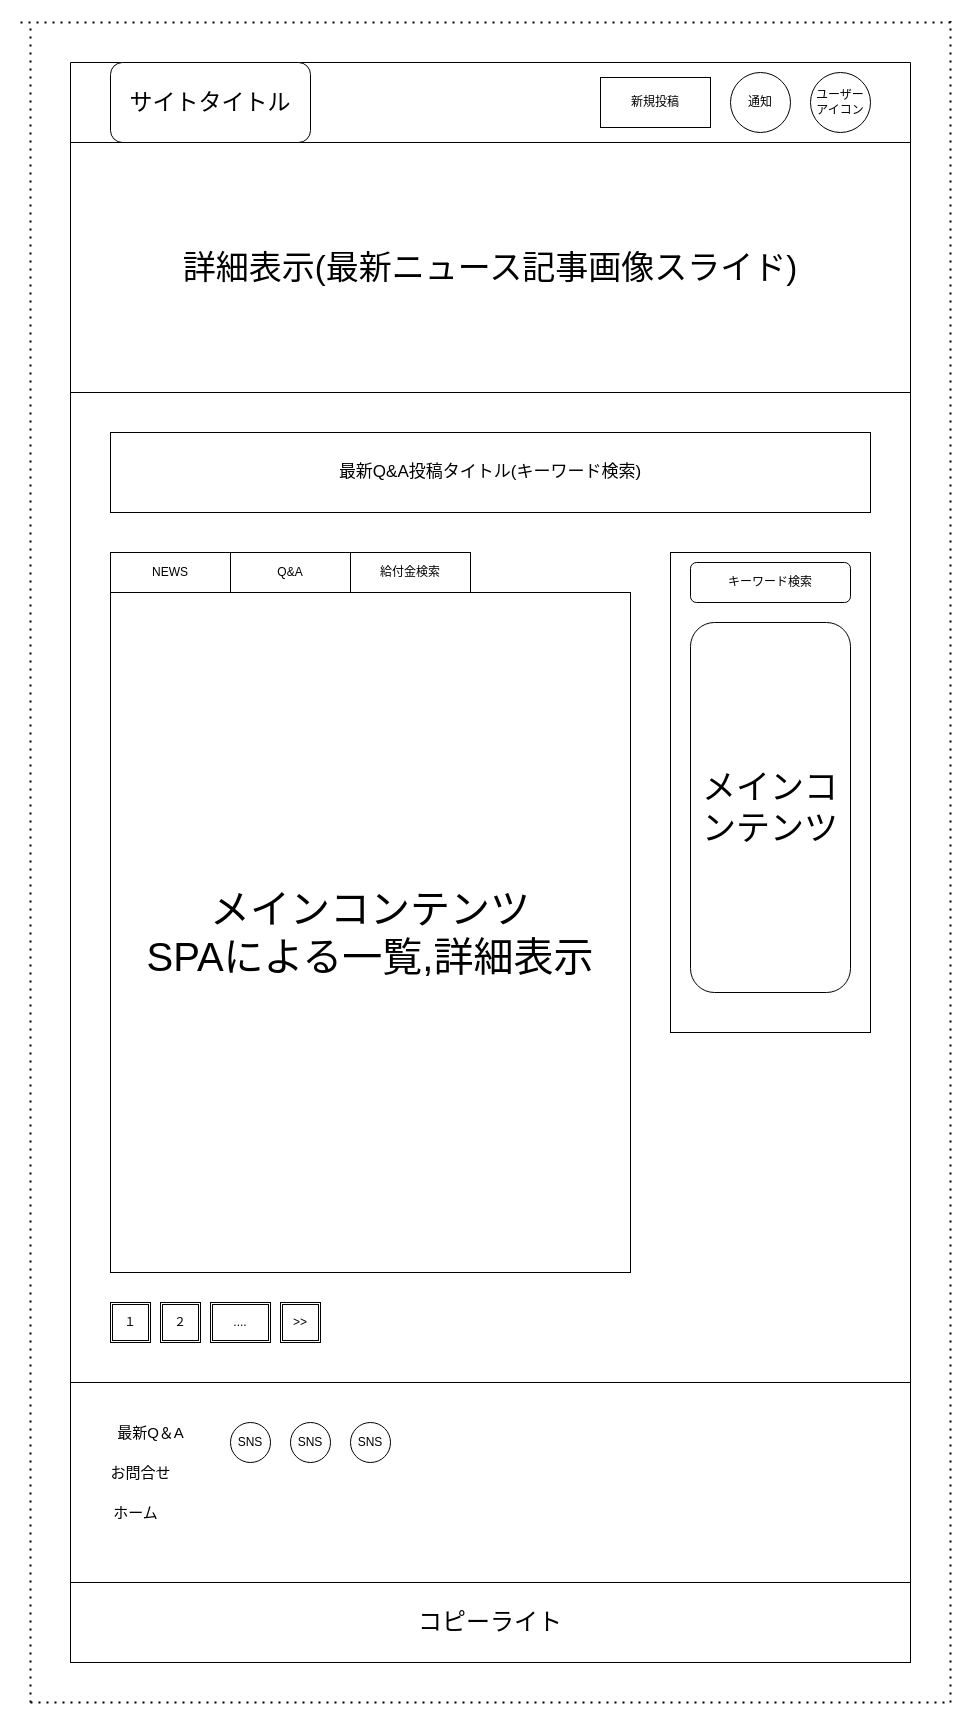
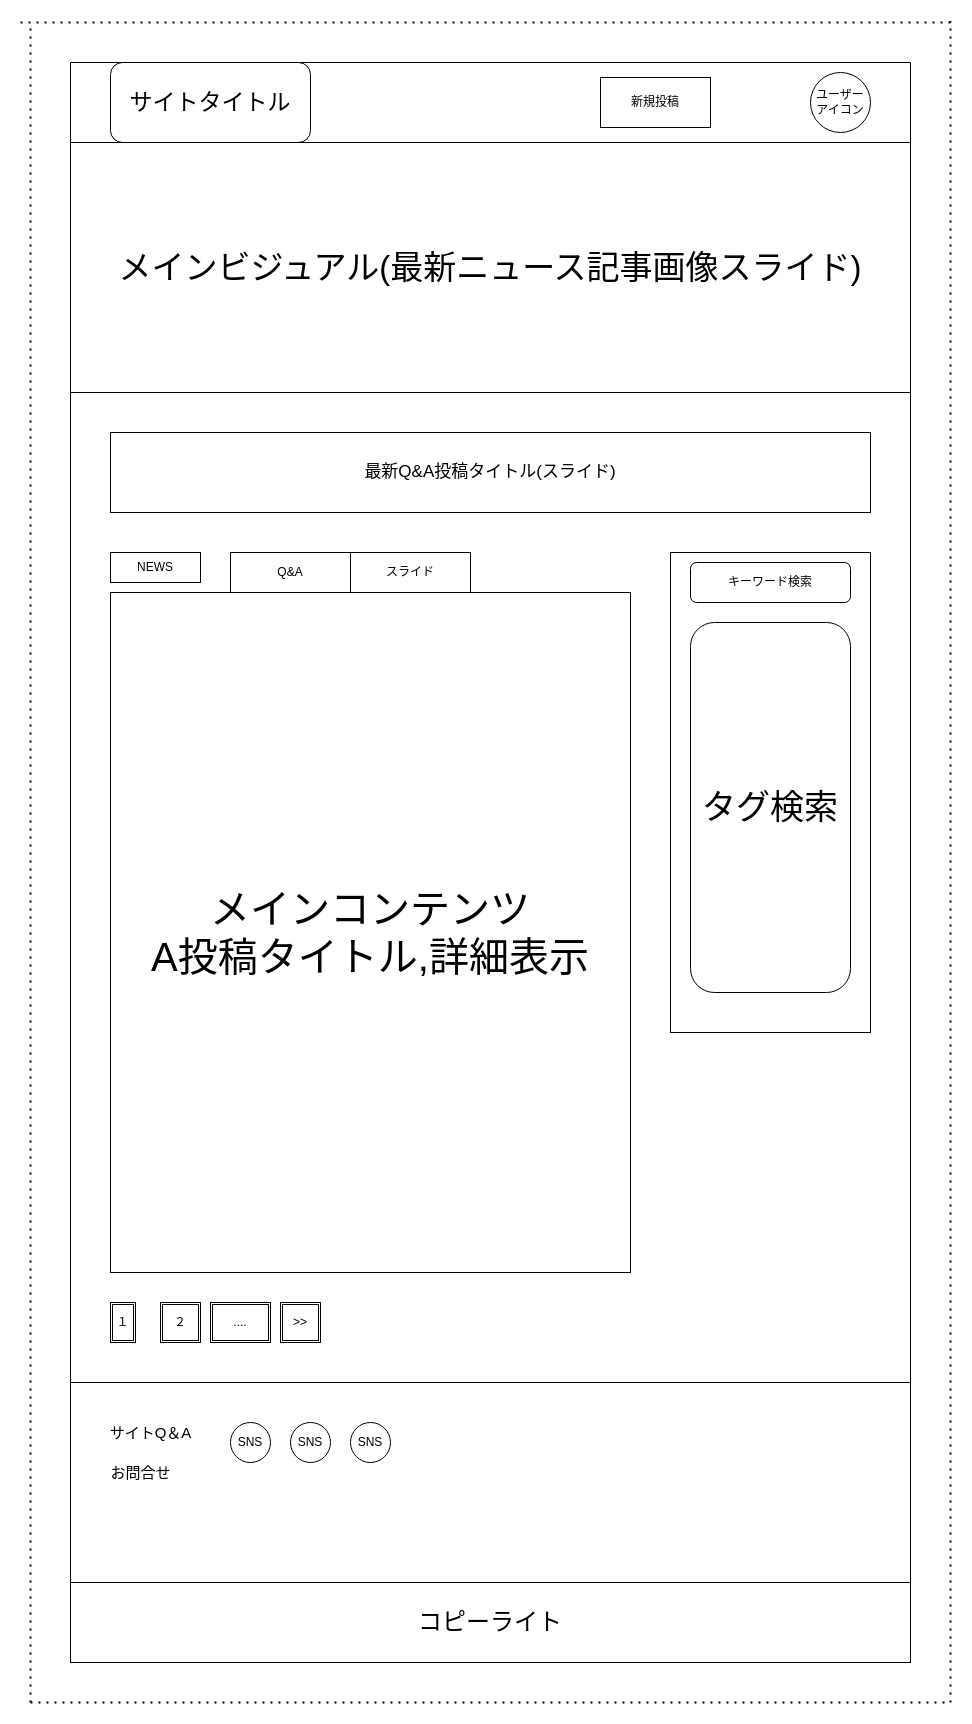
(761, 103) -> none
(491, 268) -> (491, 268)
(491, 473) -> (491, 473)
(171, 573) -> (156, 568)
(411, 573) -> (411, 573)
(771, 808) -> (771, 808)
(371, 933) -> (371, 933)
(131, 1323) -> (123, 1323)
(151, 1433) -> (151, 1433)
(136, 1513) -> none
